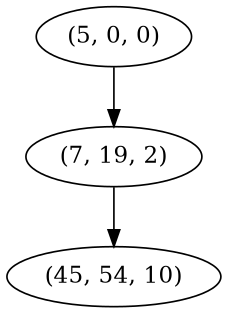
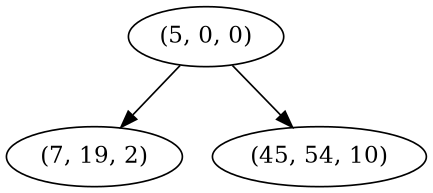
(114, 208) -> (257, 90)
